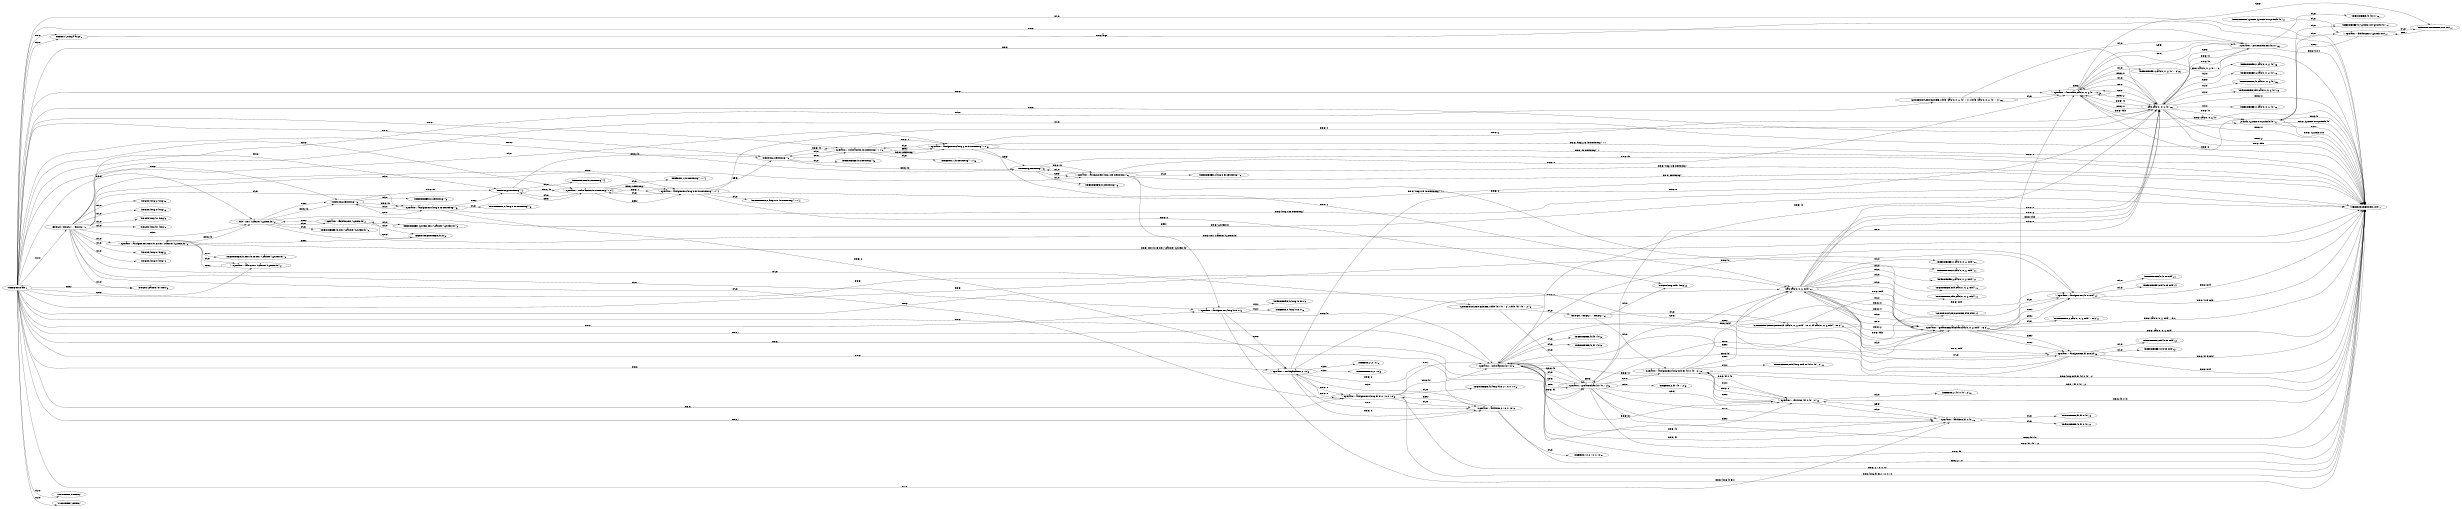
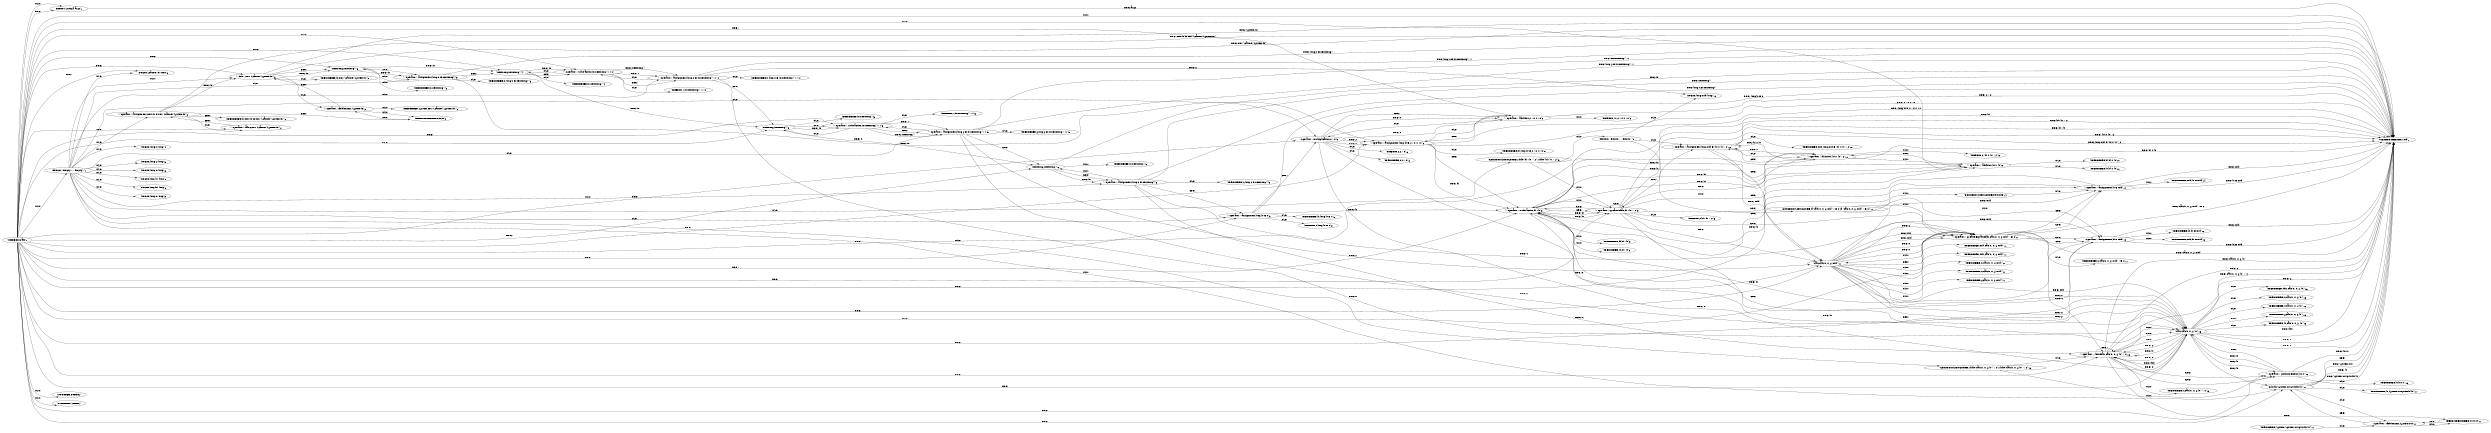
none -> (1045, 132)
(2160, 277) -> none
